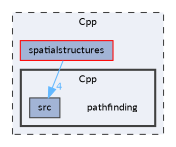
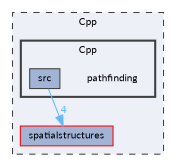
(57, 76) -> (54, 103)
